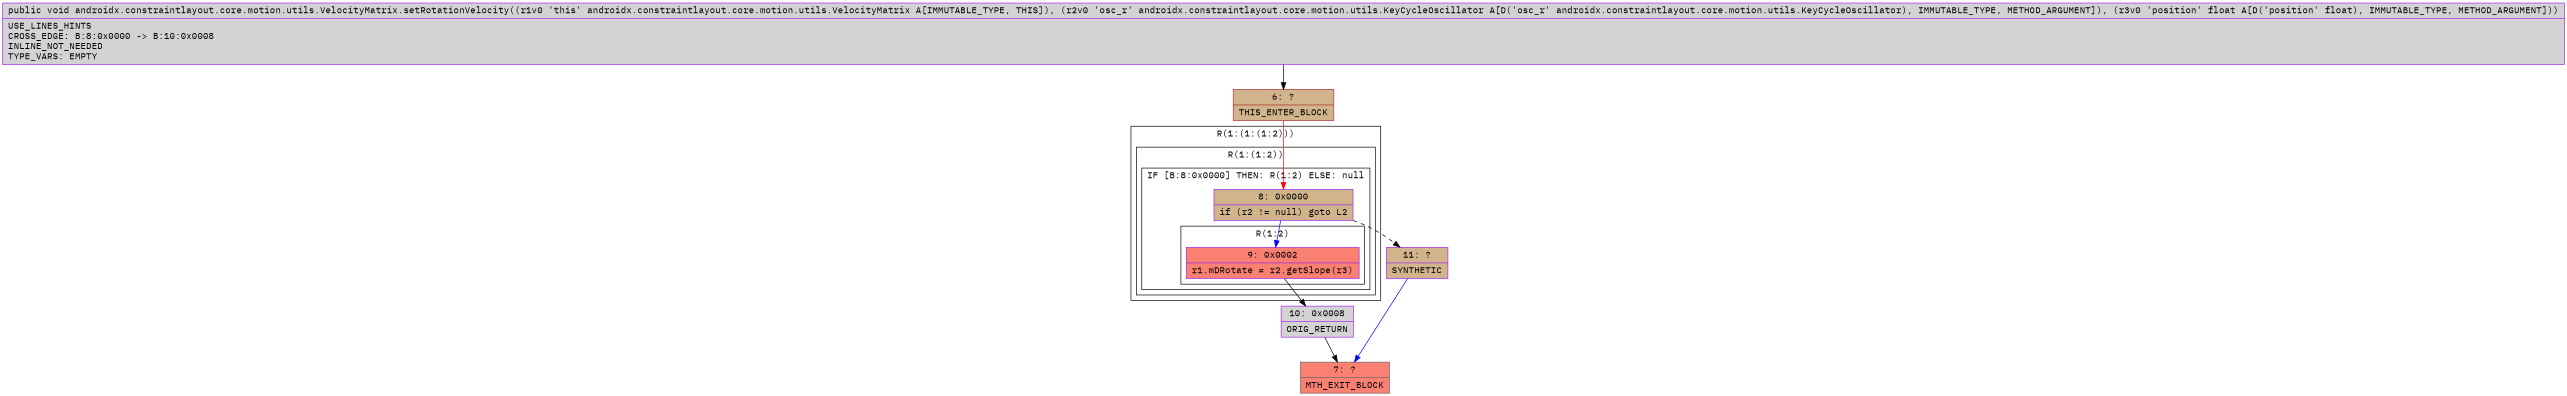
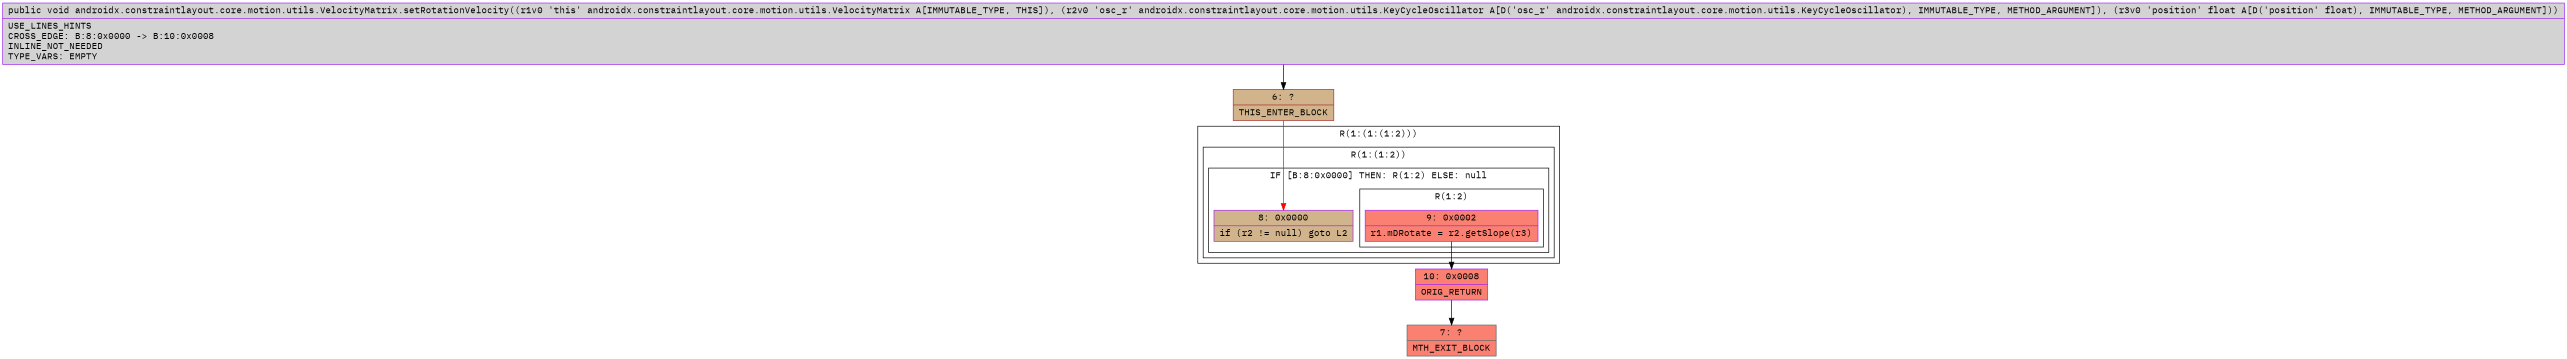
(1279, 230) -> none
(1417, 263) -> none
(1317, 322) -> (1452, 285)
